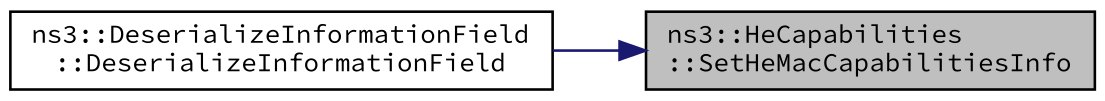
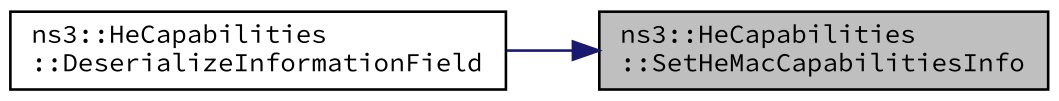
(281, 51) -> (258, 51)
